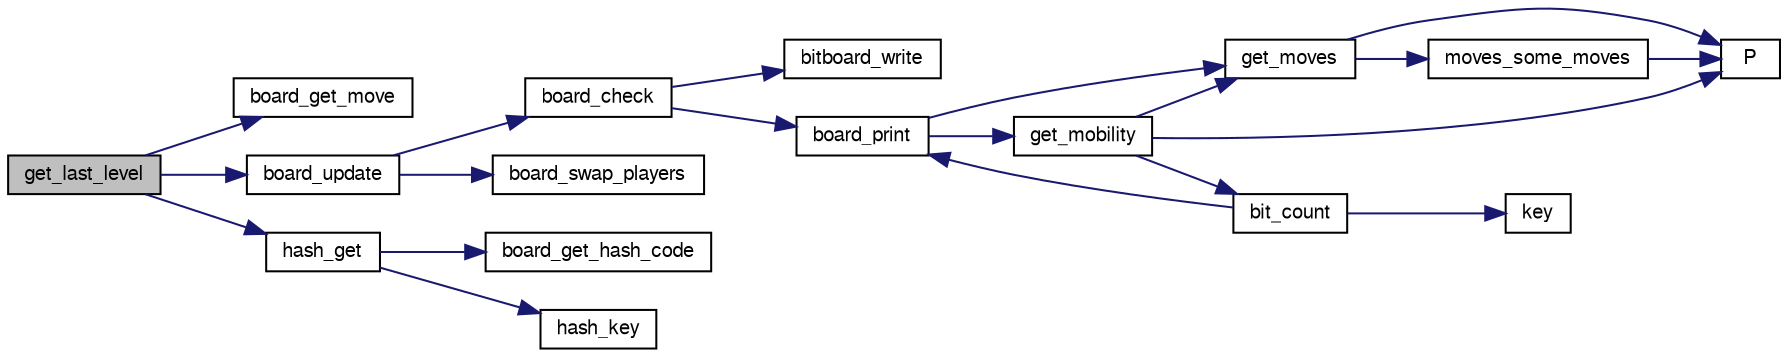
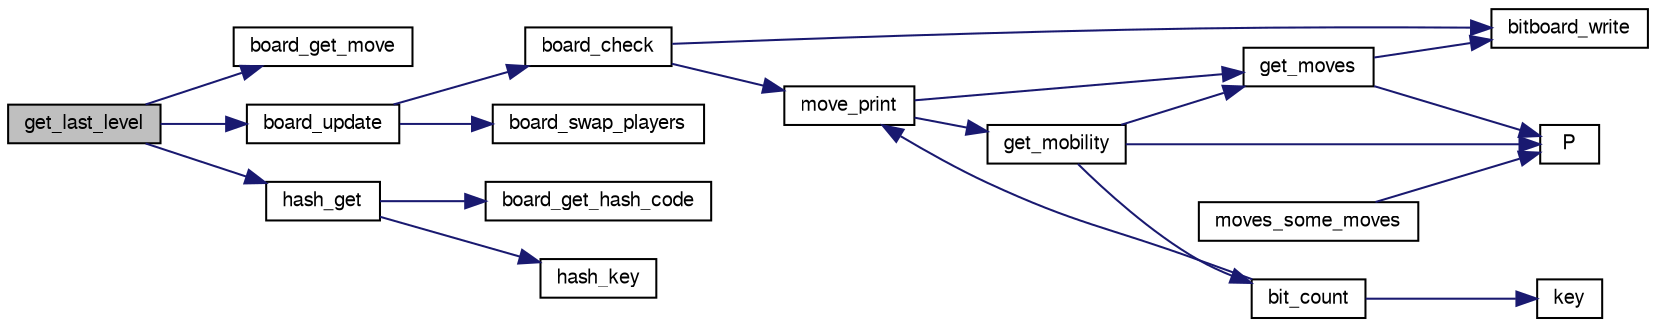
(1381, 59) -> (1422, 50)
(863, 136) -> (849, 106)
